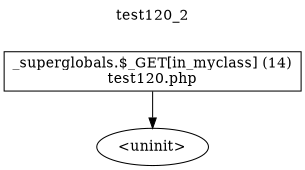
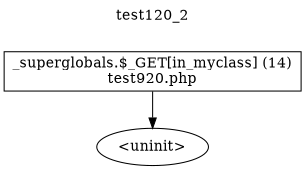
(153, 71) -> (153, 71)
